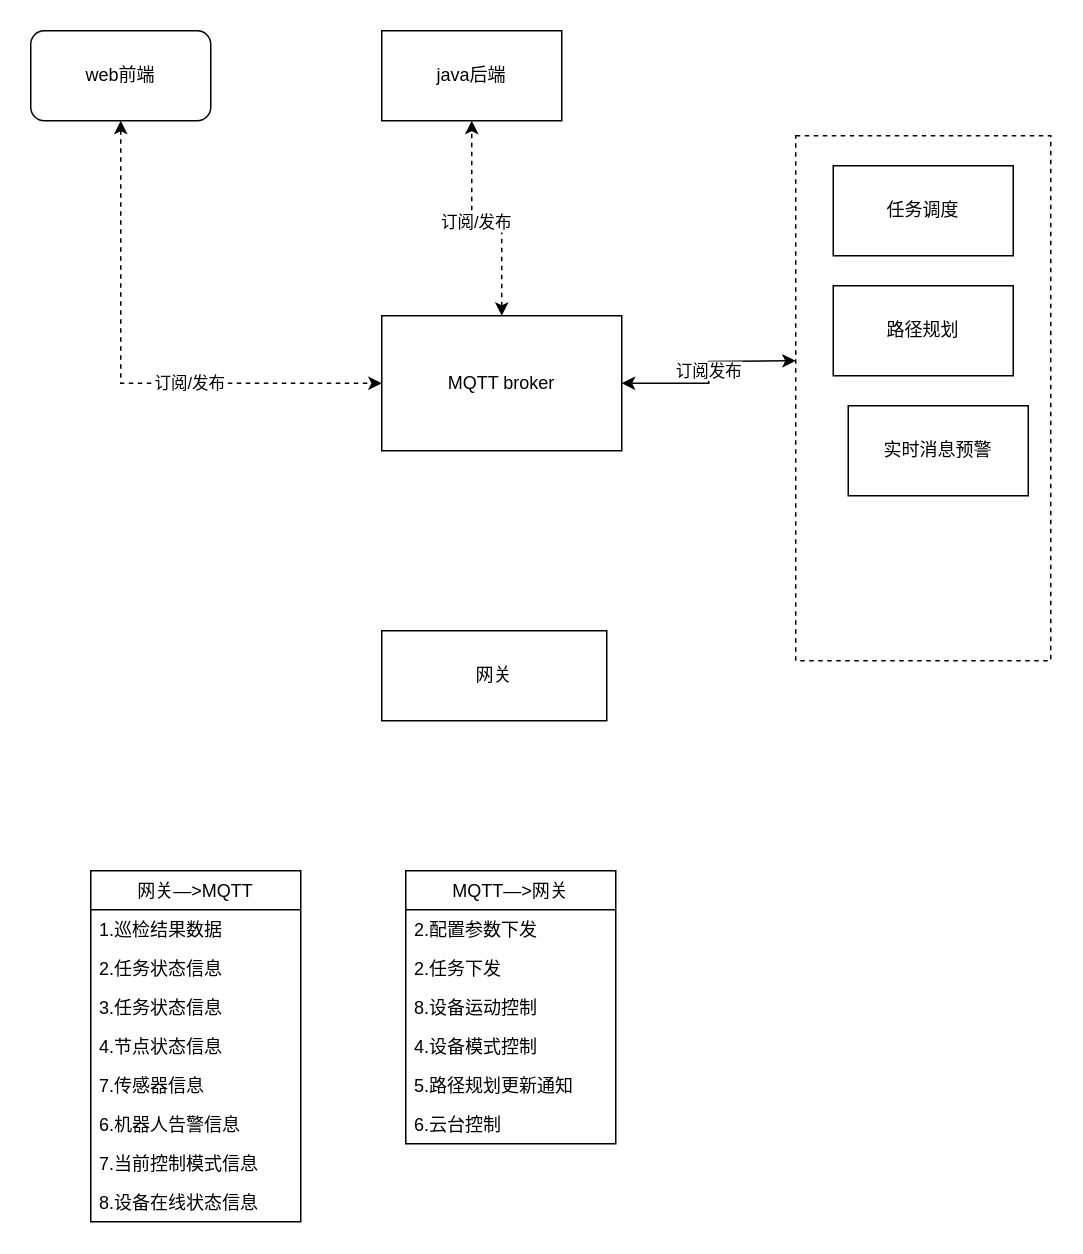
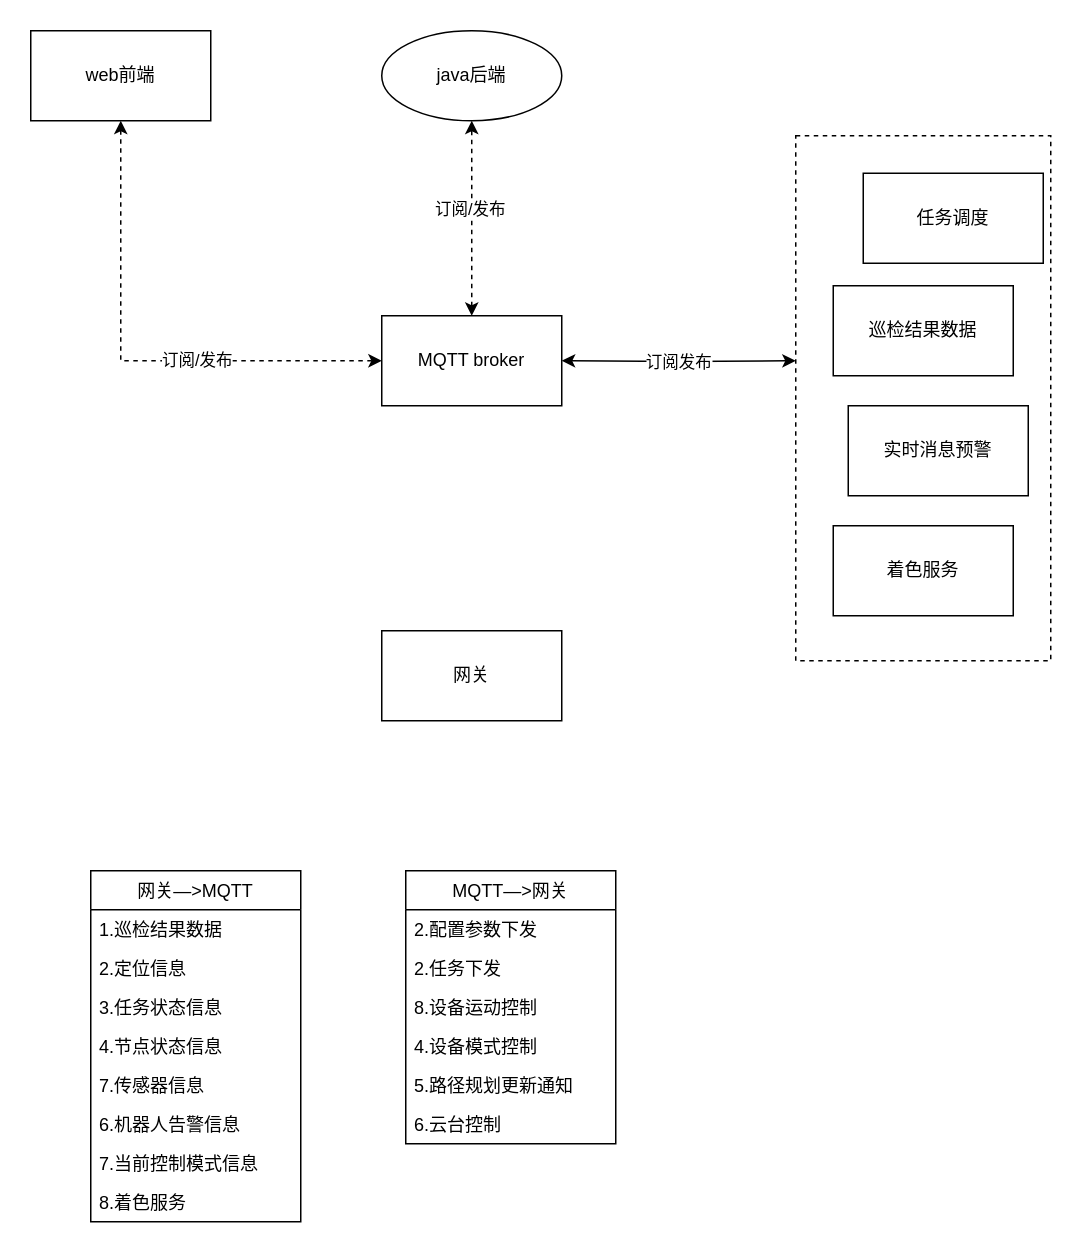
(121, 76) -> (121, 76)
(472, 76) -> (472, 76)
(923, 211) -> (953, 218)
(923, 331) -> (923, 331)
(502, 383) -> (472, 361)
none -> (923, 571)
(494, 676) -> (472, 676)
(161, 969) -> (143, 969)
(179, 1203) -> (143, 1203)
